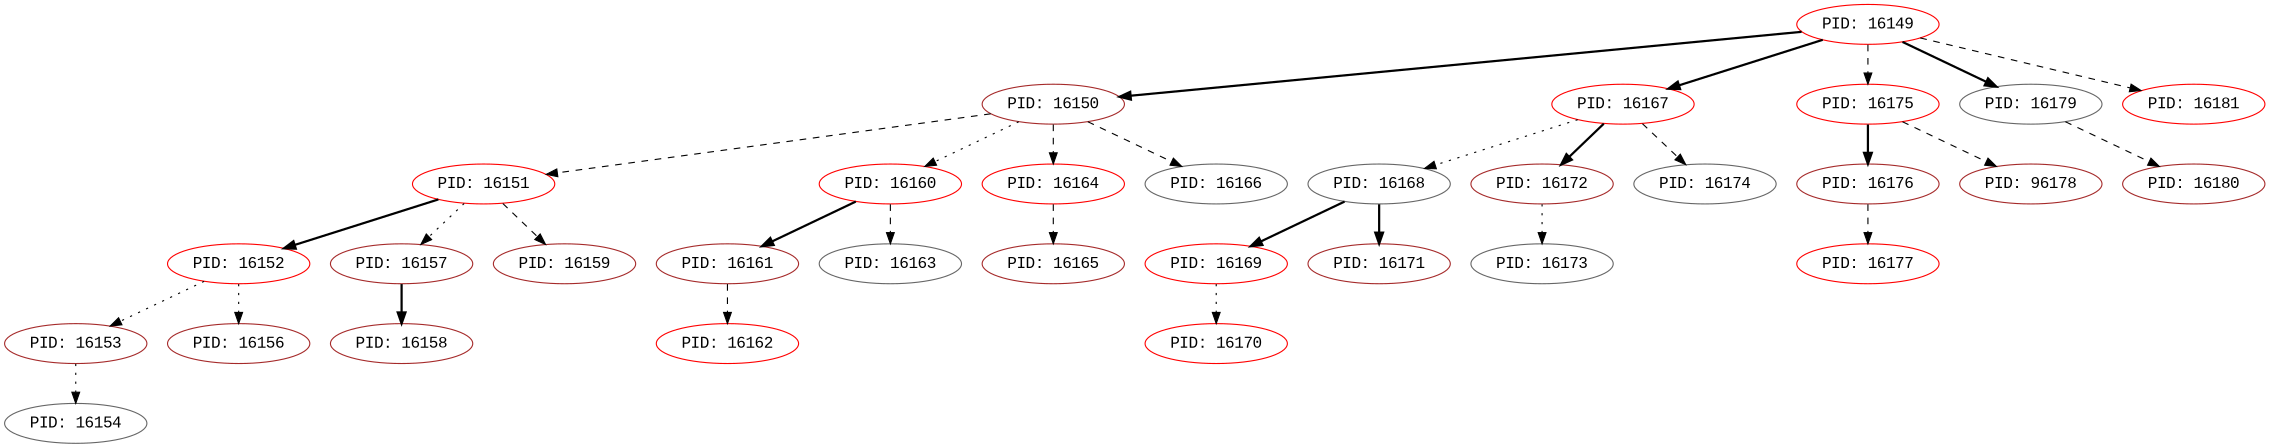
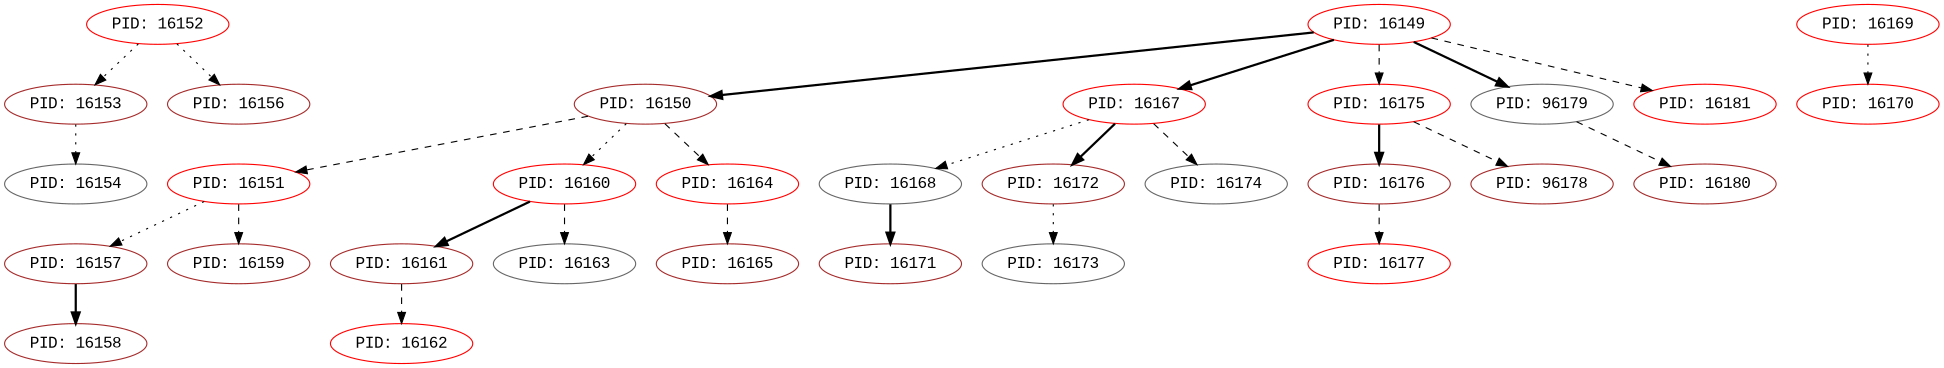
(2031, 104) -> (1542, 104)
(1216, 184) -> none
(1303, 221) -> none
(367, 222) -> none
